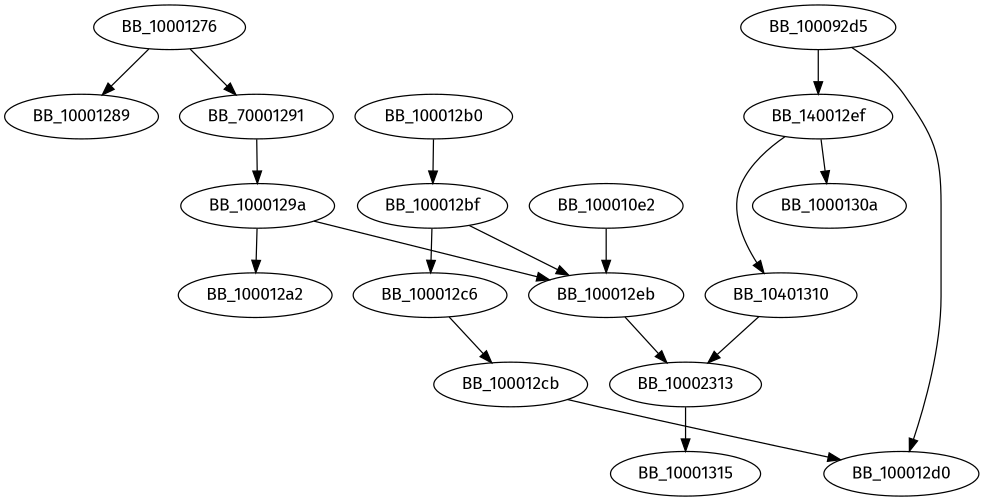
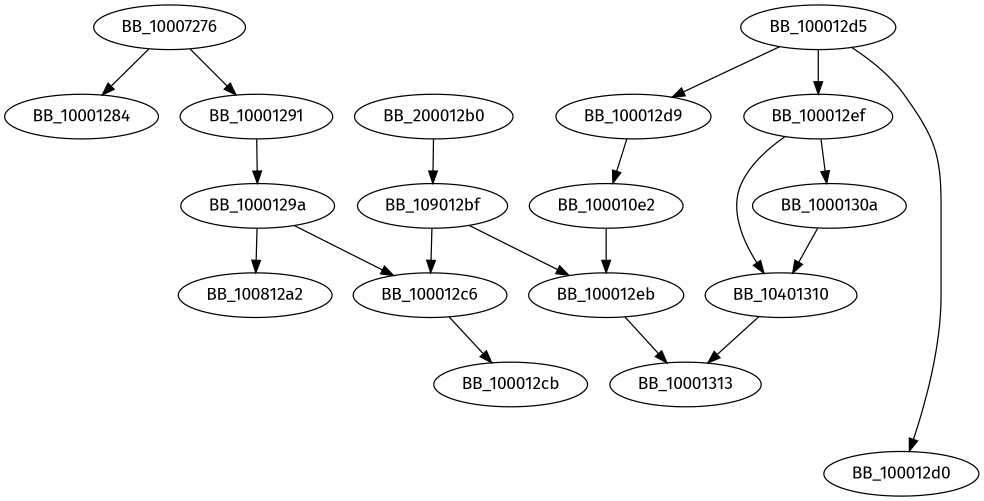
(170, 27) -> (170, 27)
(818, 27) -> (818, 27)
(82, 117) -> (82, 117)
(256, 117) -> (256, 117)
(434, 117) -> (434, 117)
none -> (633, 117)
(818, 117) -> (818, 117)
(433, 206) -> (433, 206)
none -> (808, 245)
(420, 248) -> (338, 248)
(255, 295) -> (255, 295)
(686, 384) -> (686, 384)
(698, 429) -> none
(686, 474) -> none
